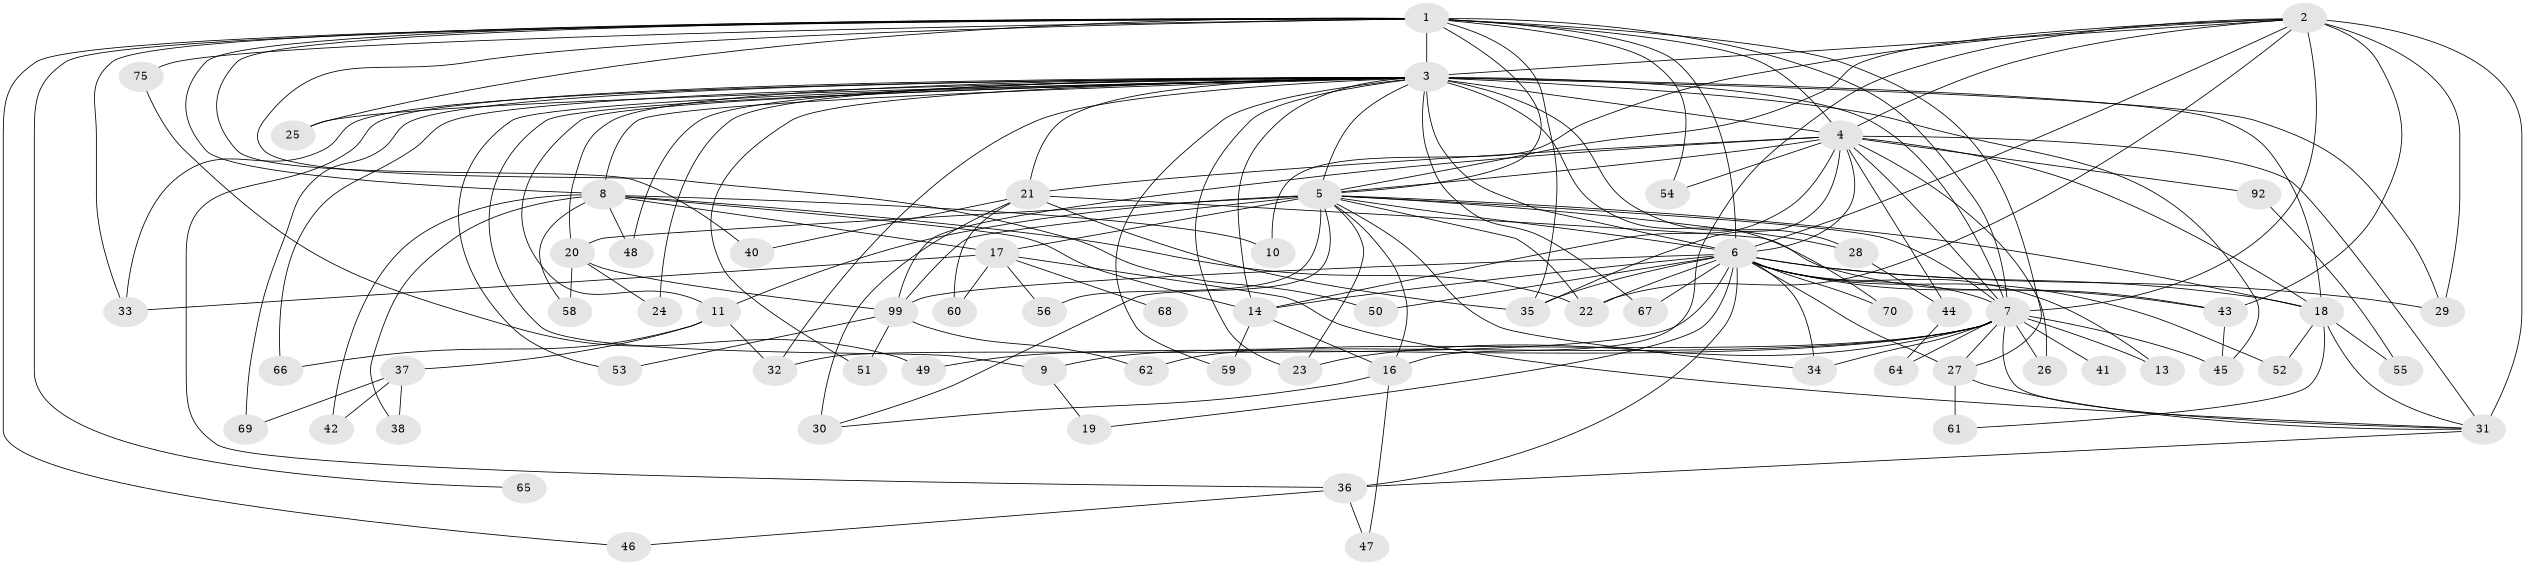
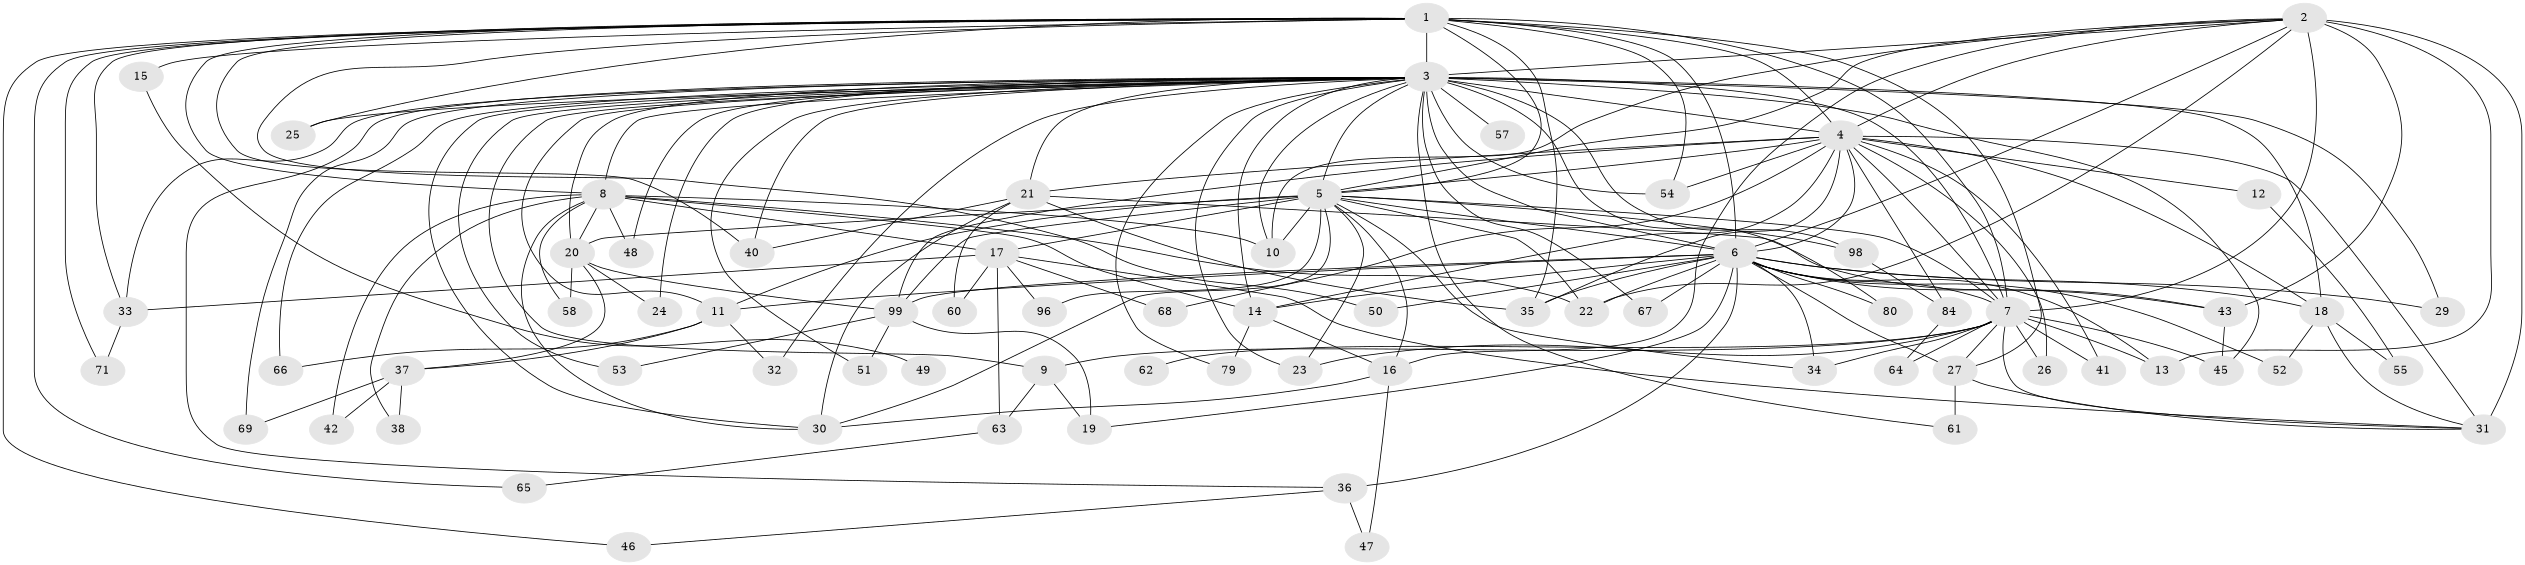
(141, 77) -> (141, 77)
none -> (1043, 91)
(2458, 124) -> (2491, 275)
none -> (468, 131)
none -> (1300, 135)
none -> (1503, 136)
none -> (1539, 180)
(2259, 194) -> (2259, 194)
none -> (1998, 215)
none -> (588, 224)
none -> (1477, 237)
(1921, 238) -> (1296, 224)
(1856, 253) -> (1856, 253)
(1045, 312) -> (1045, 312)
(1891, 312) -> (1891, 312)
(1949, 312) -> (1949, 312)
none -> (594, 331)
(1020, 344) -> (1027, 332)
(1276, 352) -> (1226, 276)
(1469, 353) -> none
none -> (103, 371)
(1229, 371) -> (1229, 371)
none -> (580, 379)
(2196, 410) -> (1568, 358)
none -> (1000, 430)
(1914, 459) -> none
